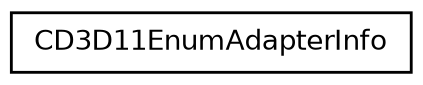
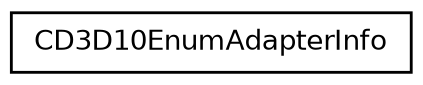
(211, 43) -> (211, 43)
